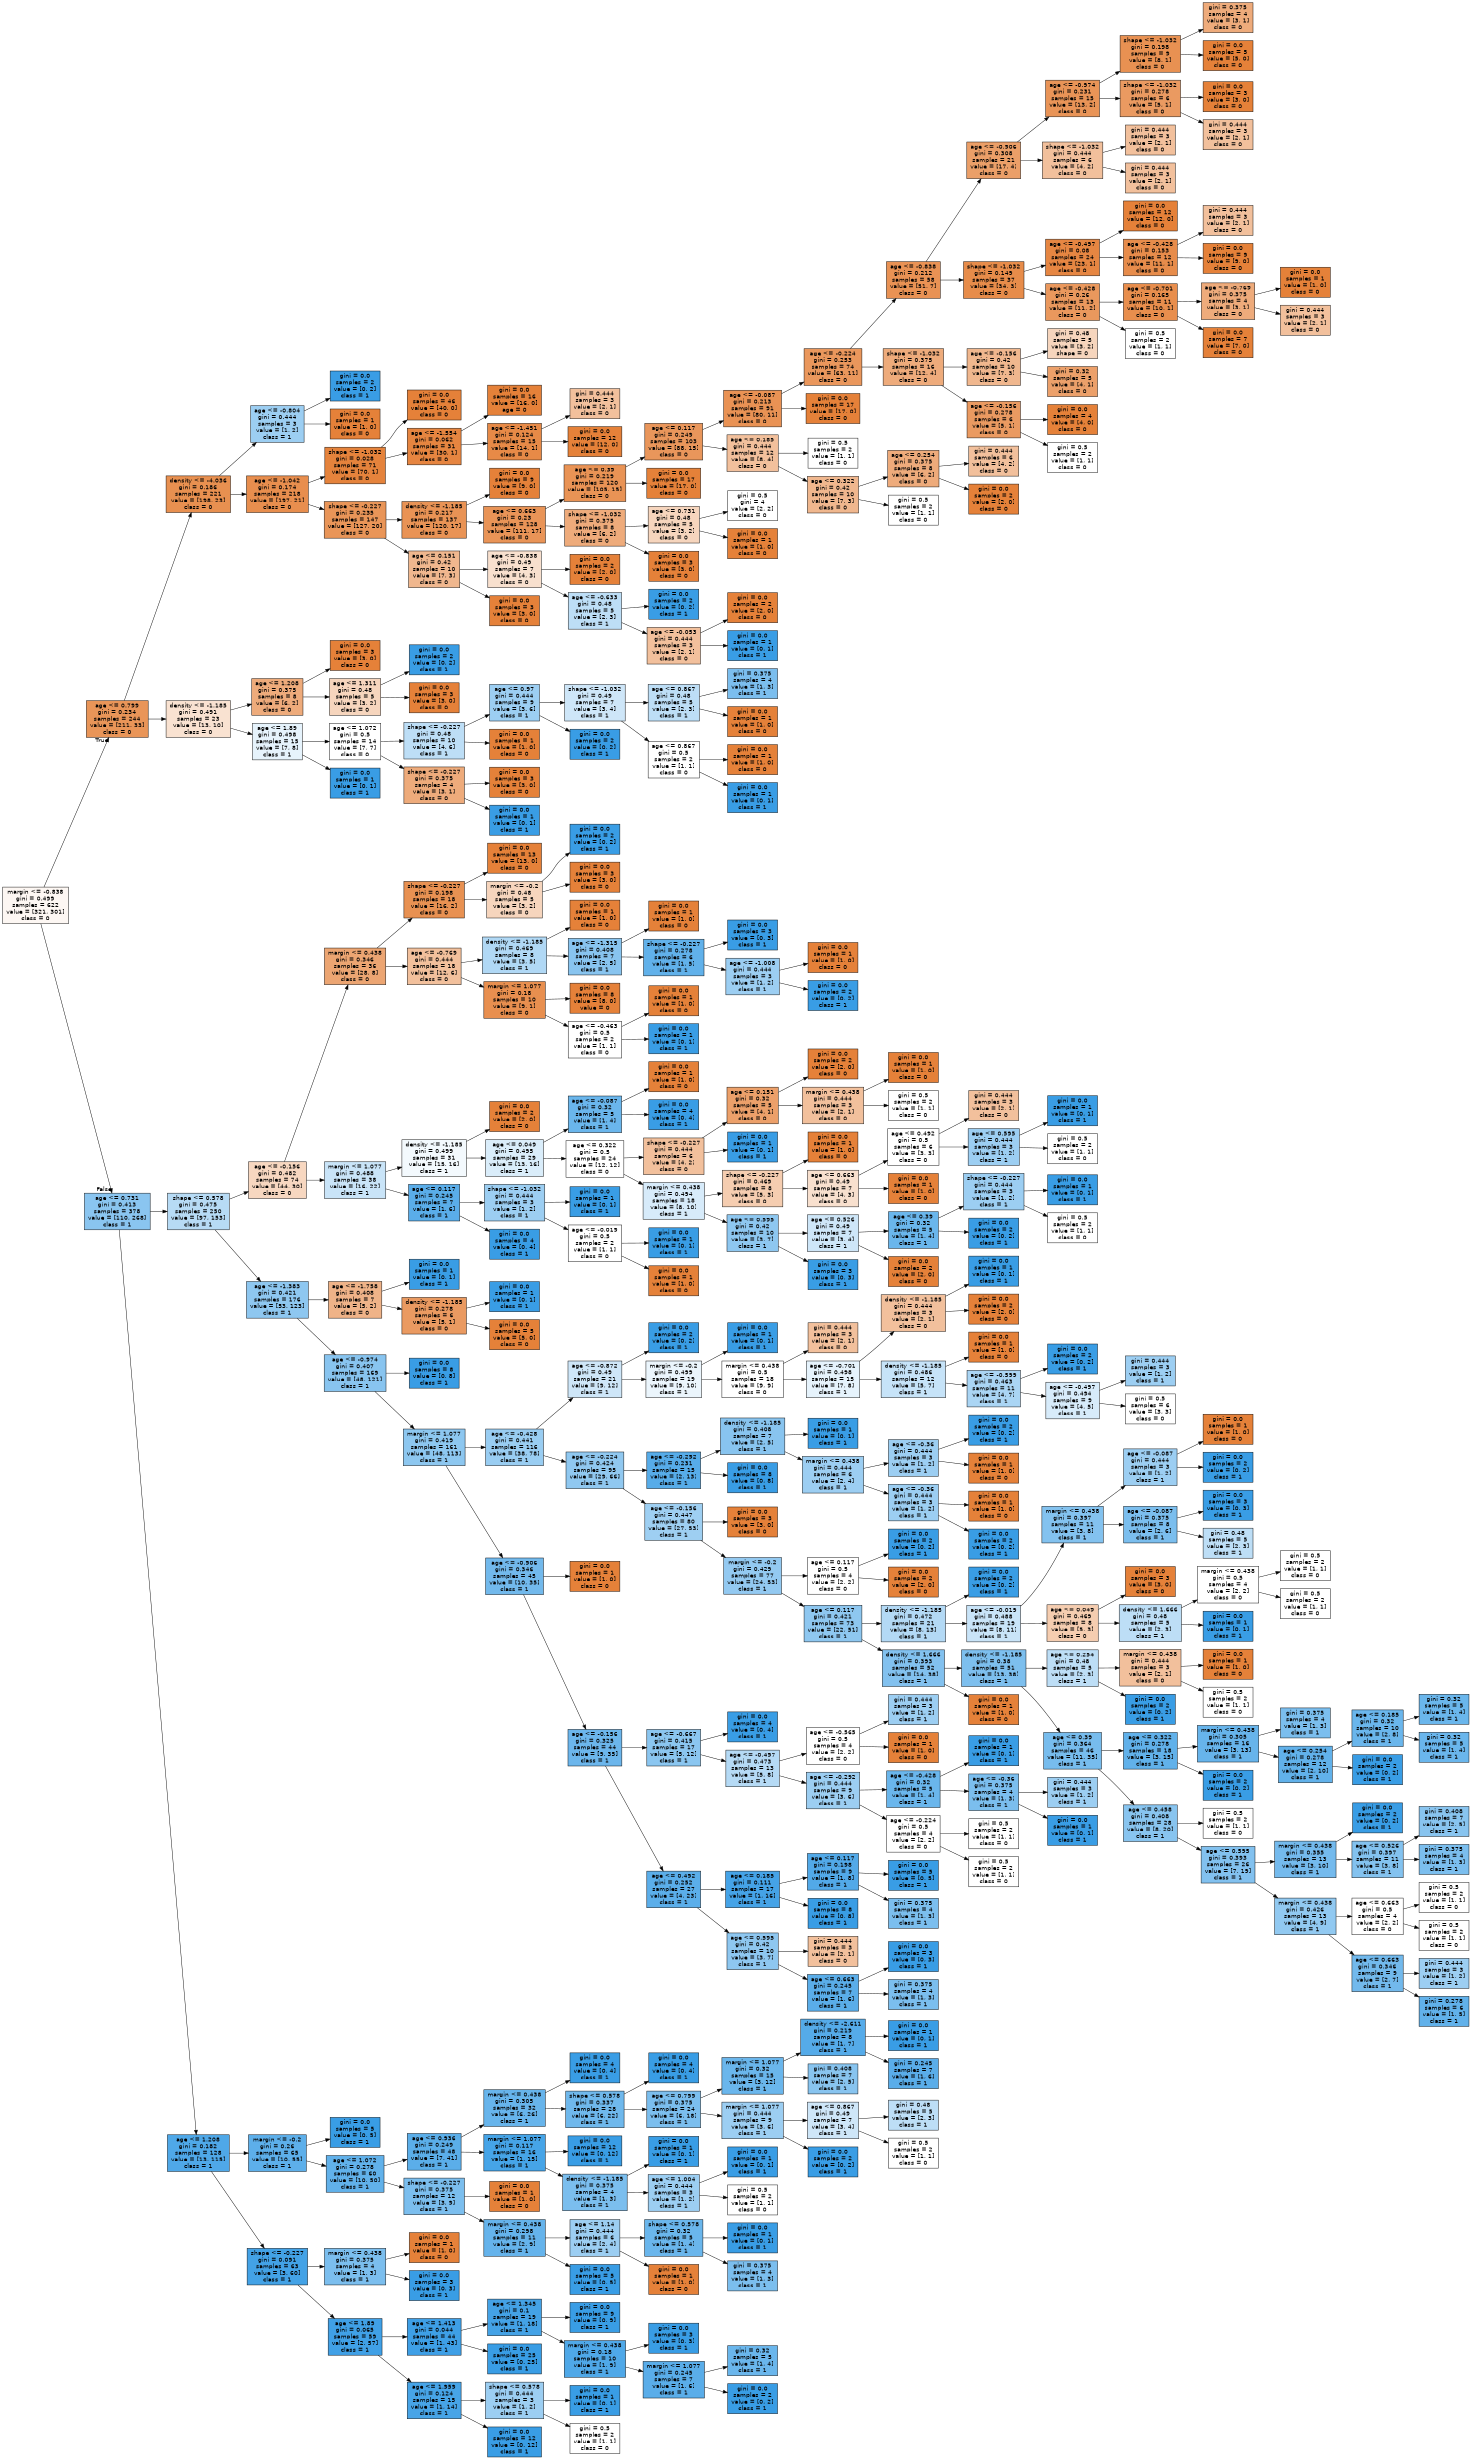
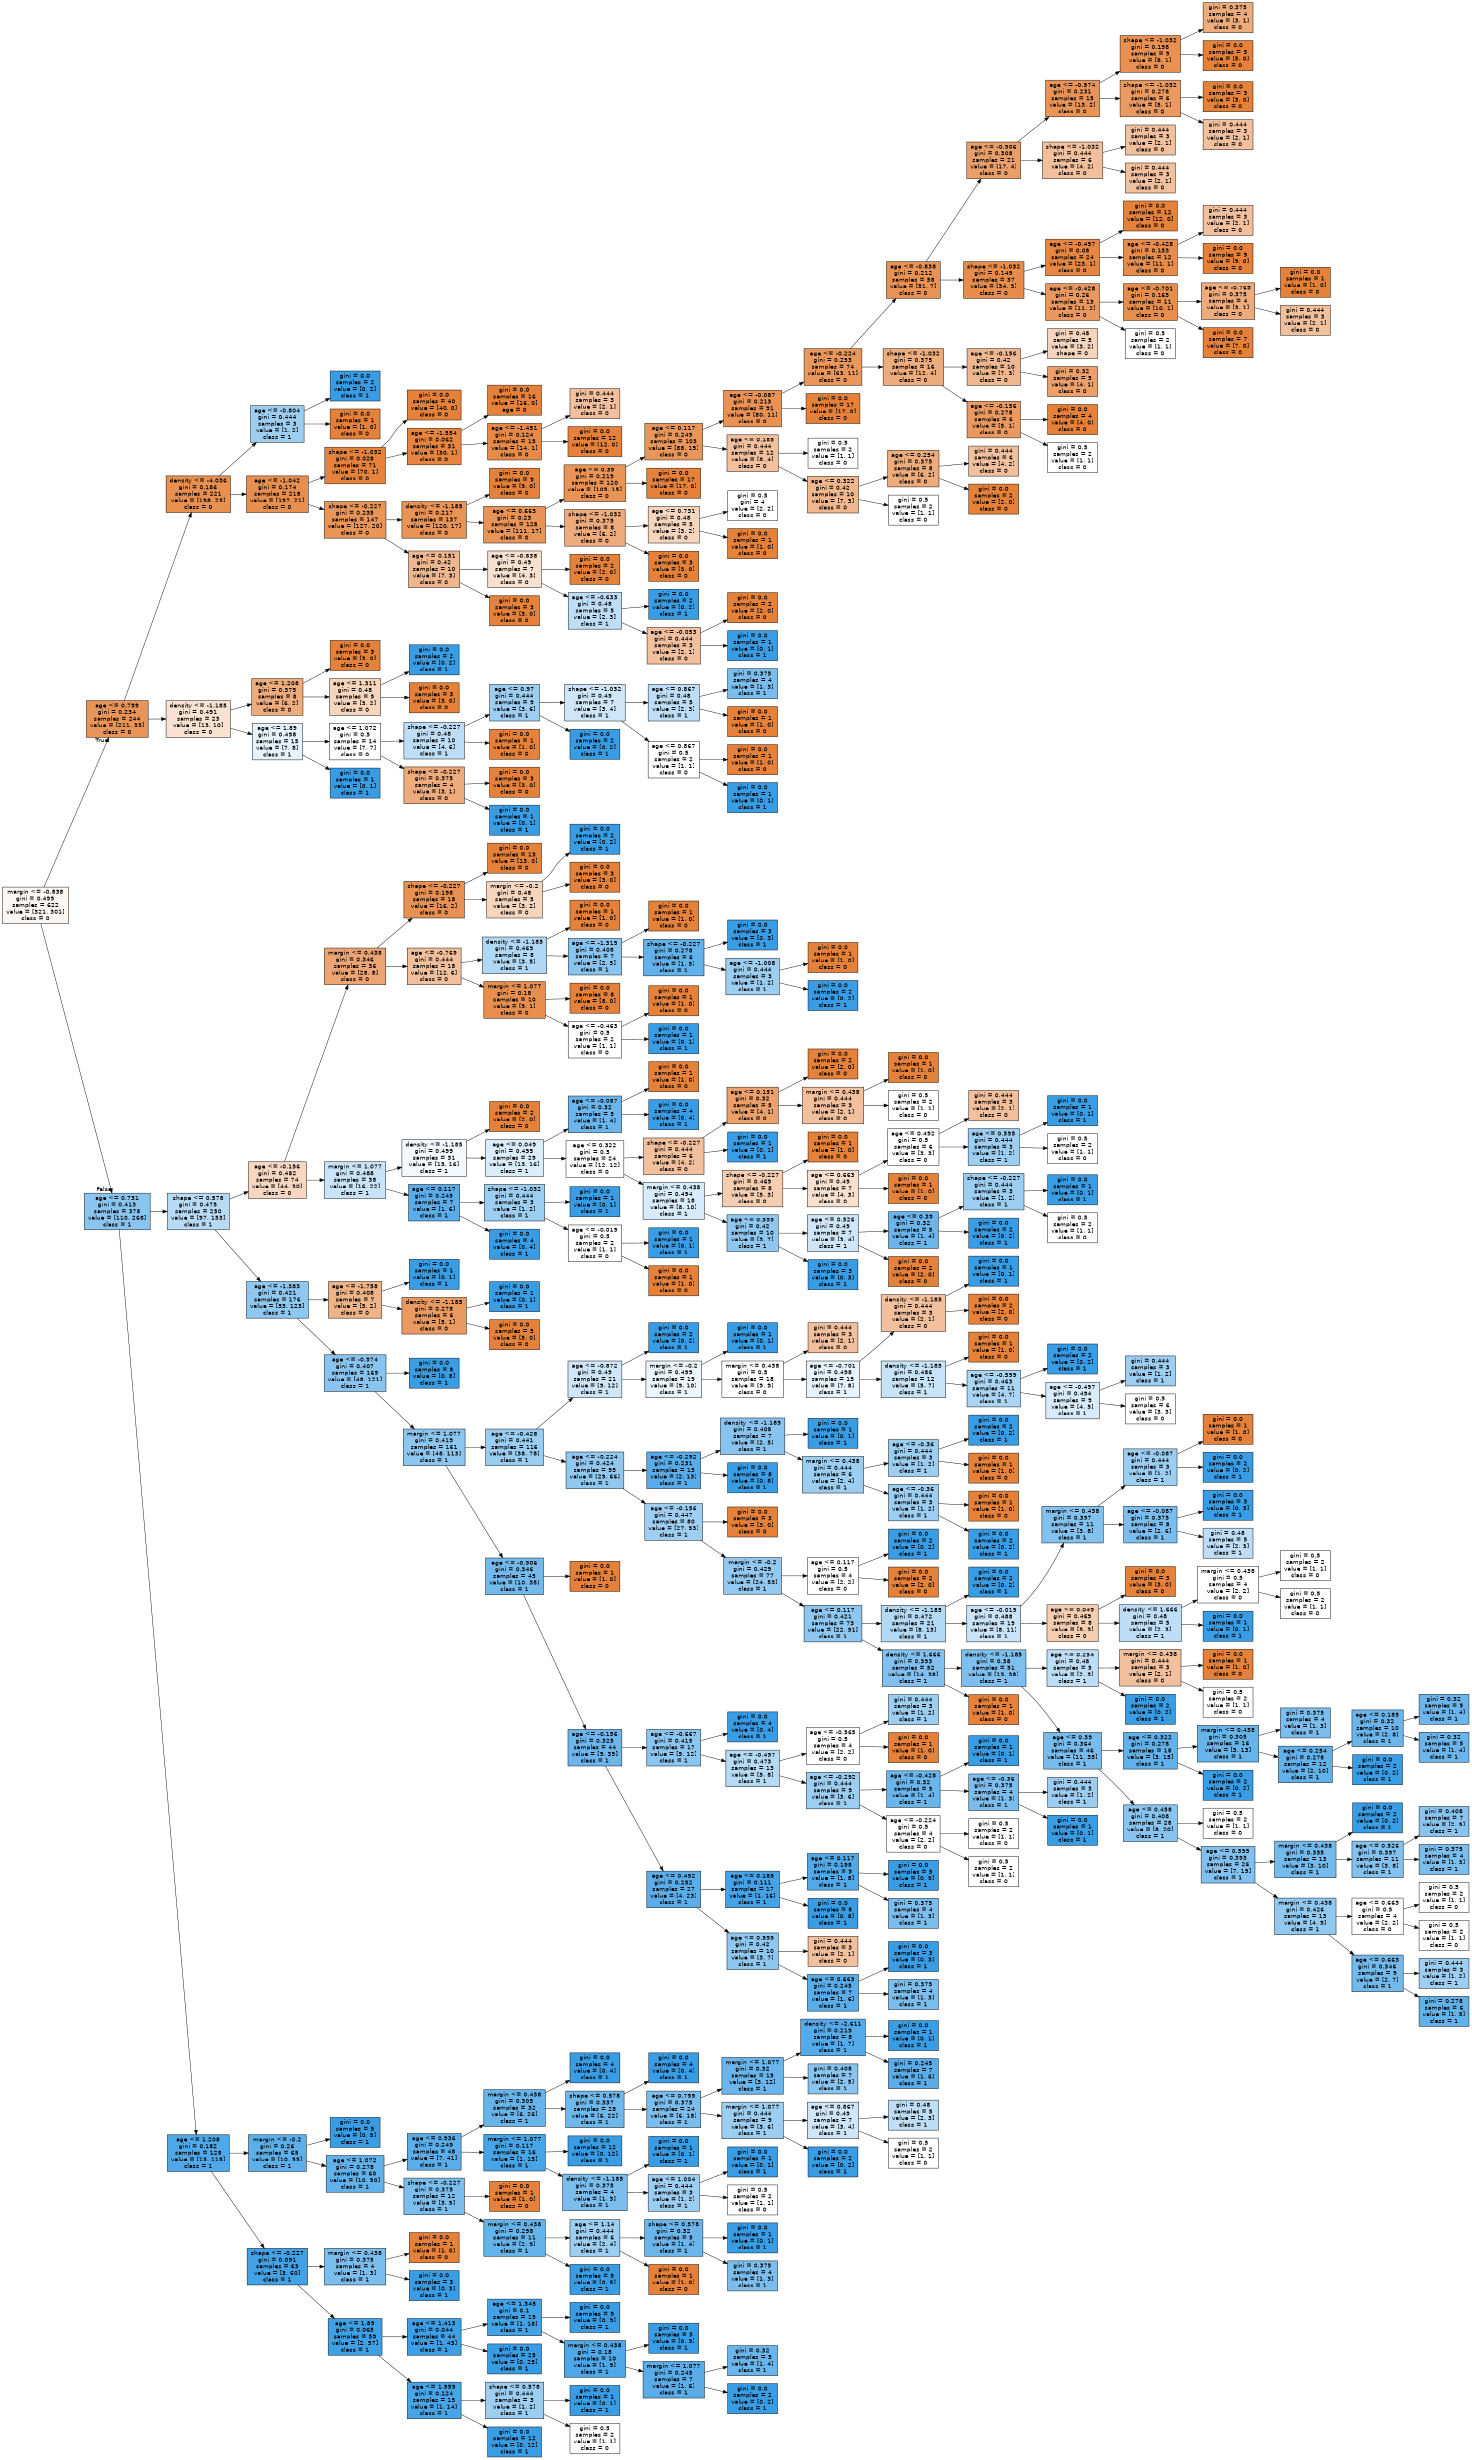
(434, 405) -> (434, 405)
(595, 998) -> (595, 998)
